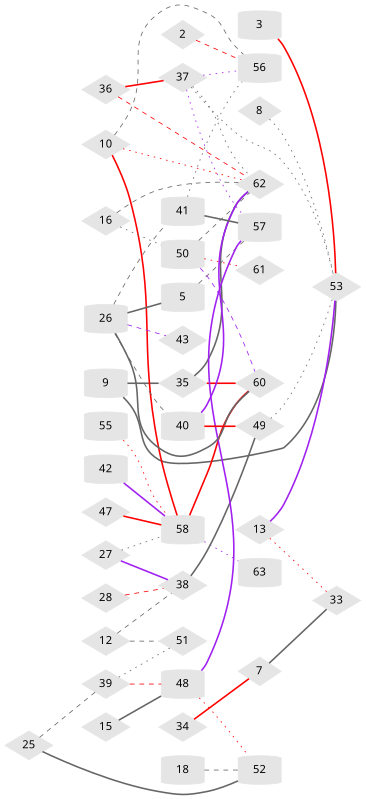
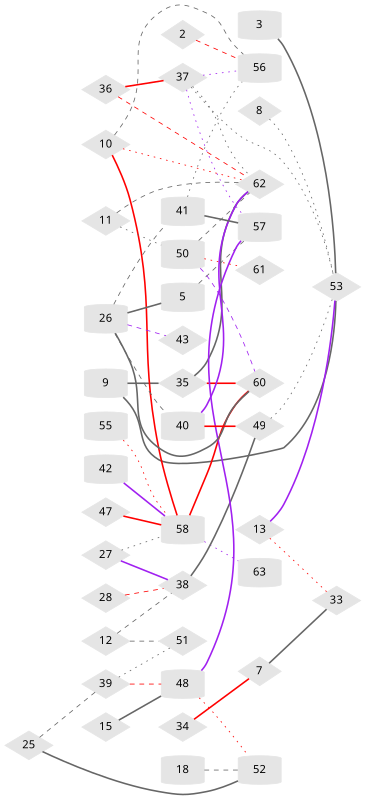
(321, 152) -> (321, 152)
(106, 221) -> (106, 221)
